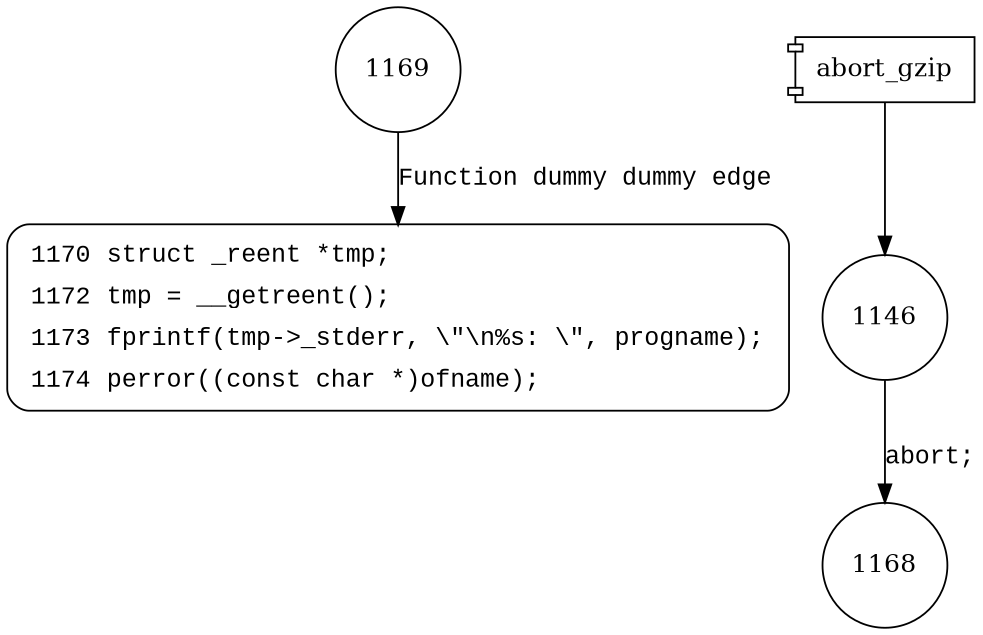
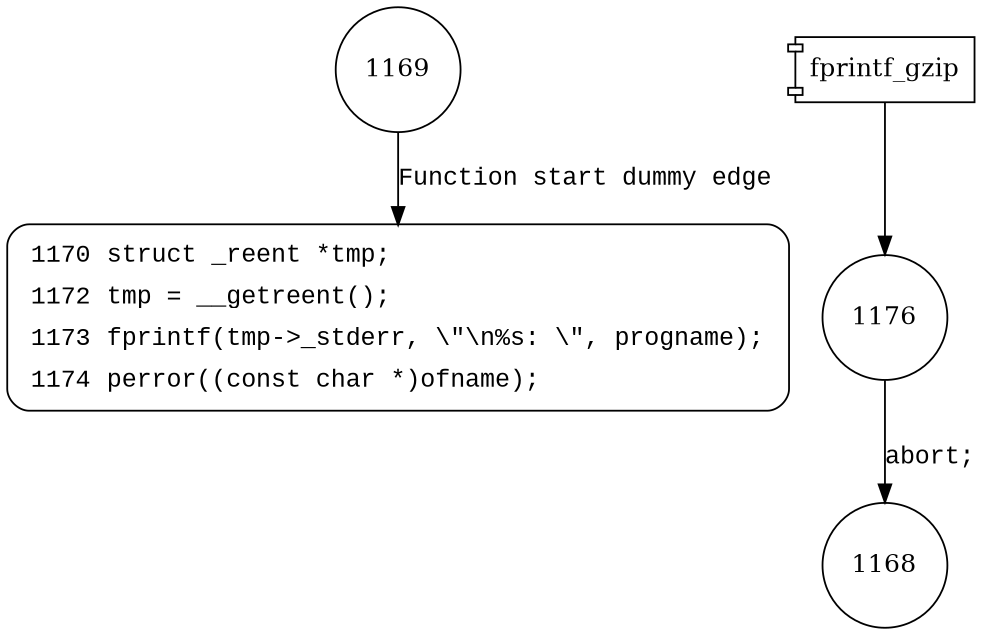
(885, 70) -> (885, 70)
(585, 178) -> (585, 178)
(885, 318) -> (885, 318)
